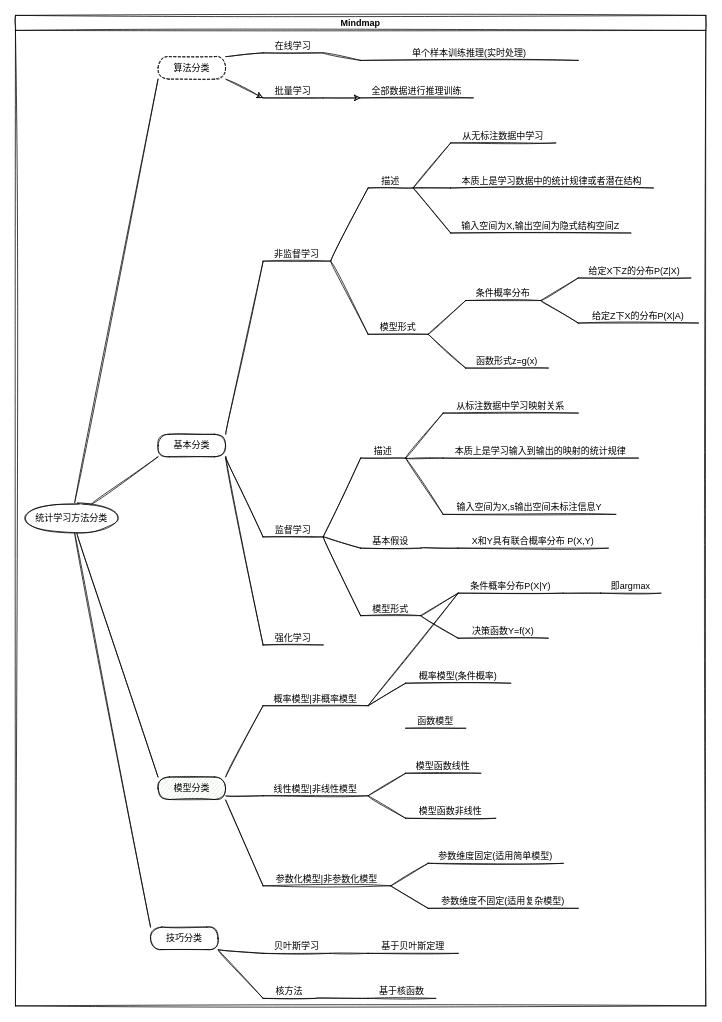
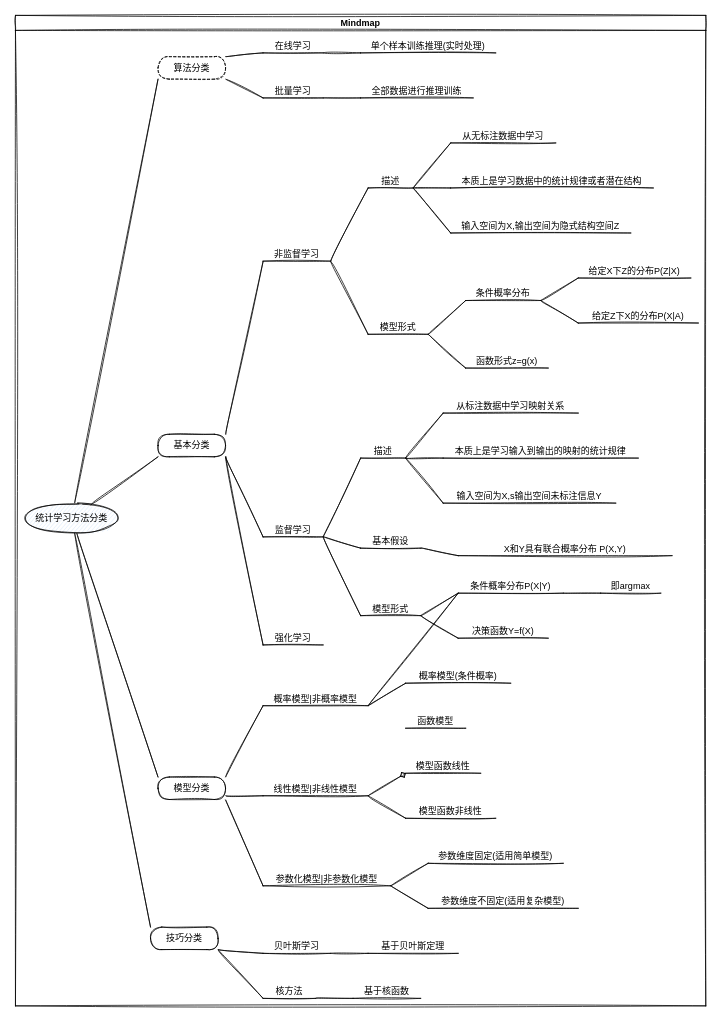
(469, 49) -> (428, 45)
(257, 95) -> (258, 95)
(354, 98) -> (355, 98)
(529, 501) -> (529, 495)
(72, 518) -> (72, 518)
(533, 540) -> (565, 544)
(401, 776) -> (399, 777)
(192, 788) -> (192, 788)
(402, 990) -> (387, 990)
